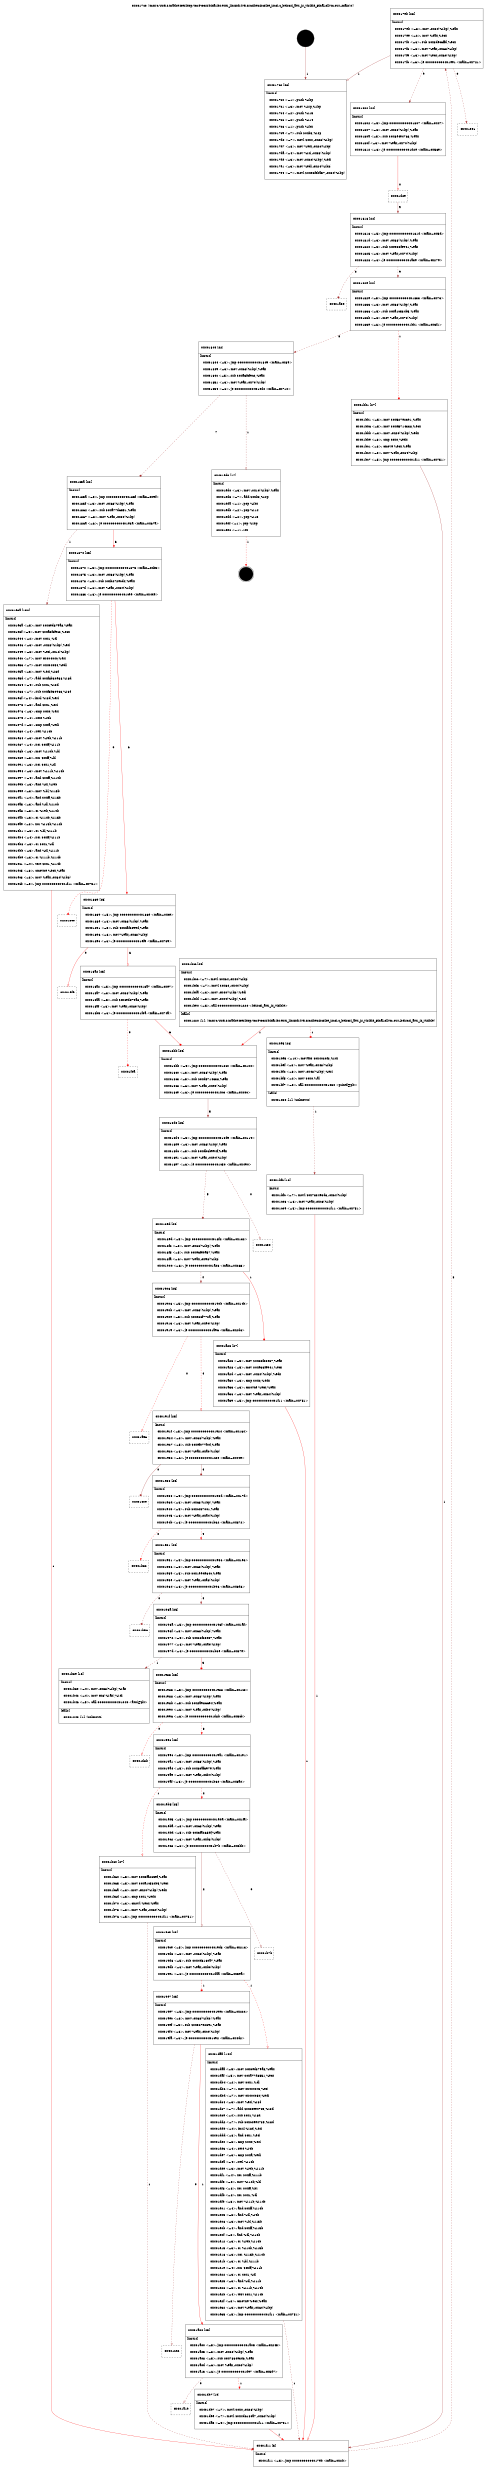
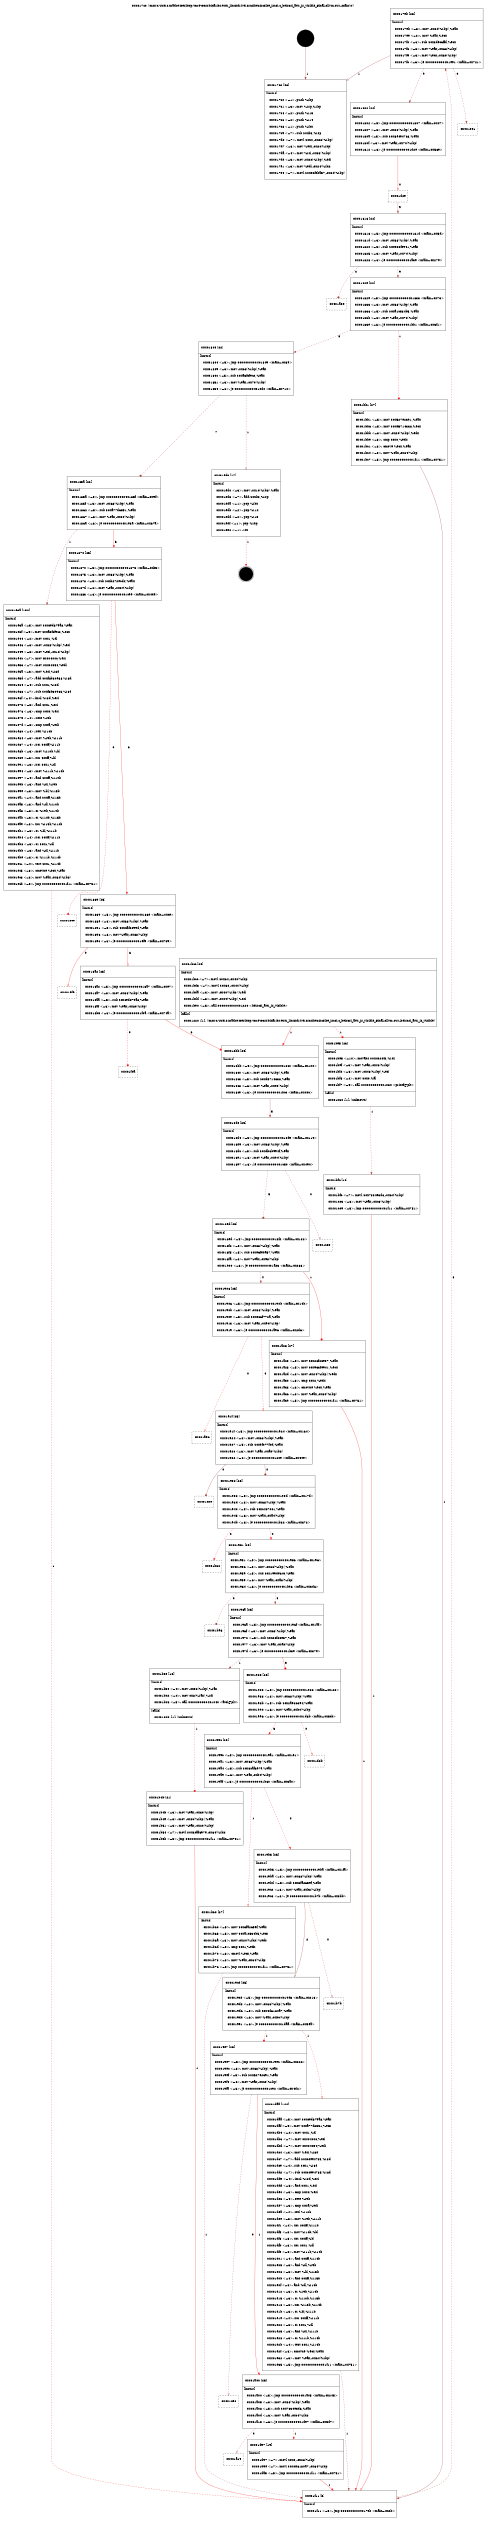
(51, 1753) -> (51, 1803)
none -> (195, 1818)
